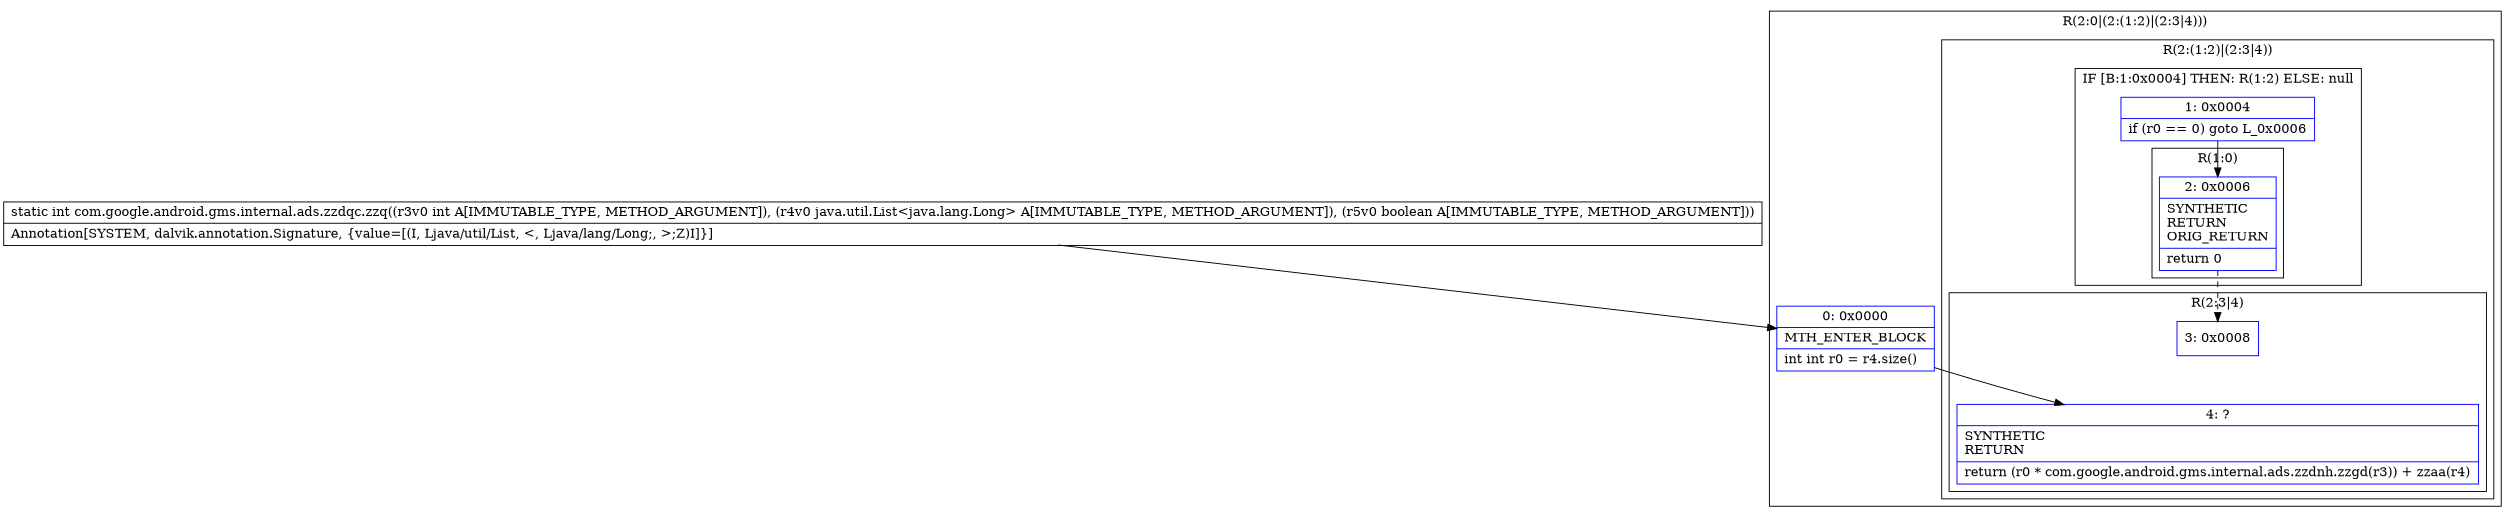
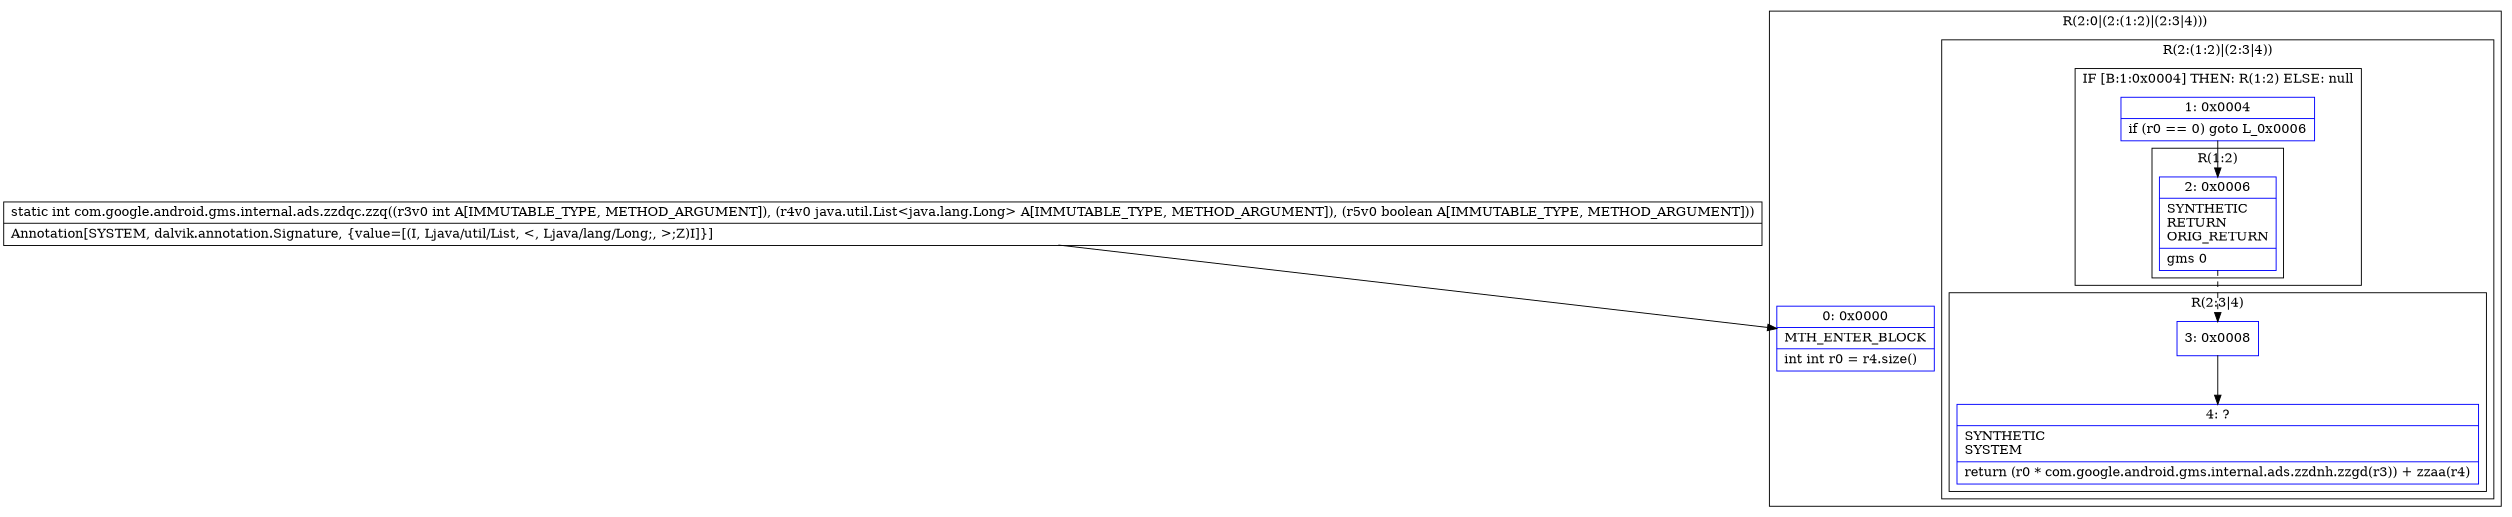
(2218, 159) -> (2218, 159)
(2195, 259) -> (2187, 259)
(1994, 386) -> (2218, 375)
(1995, 450) -> (1994, 450)
